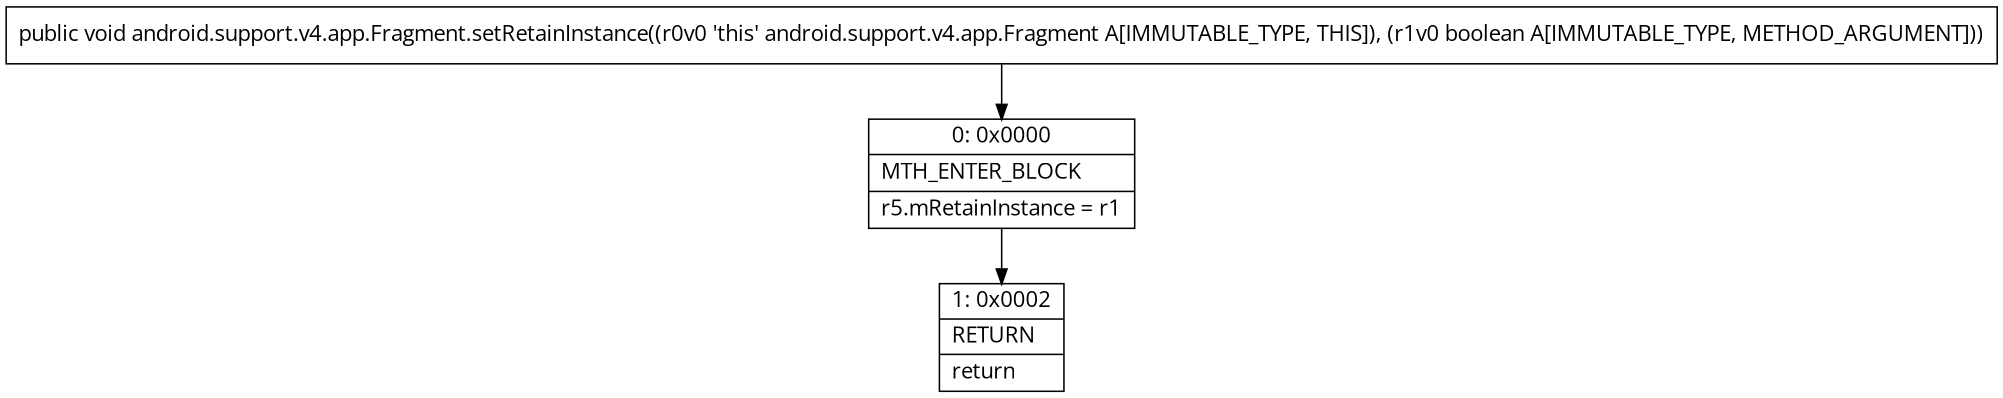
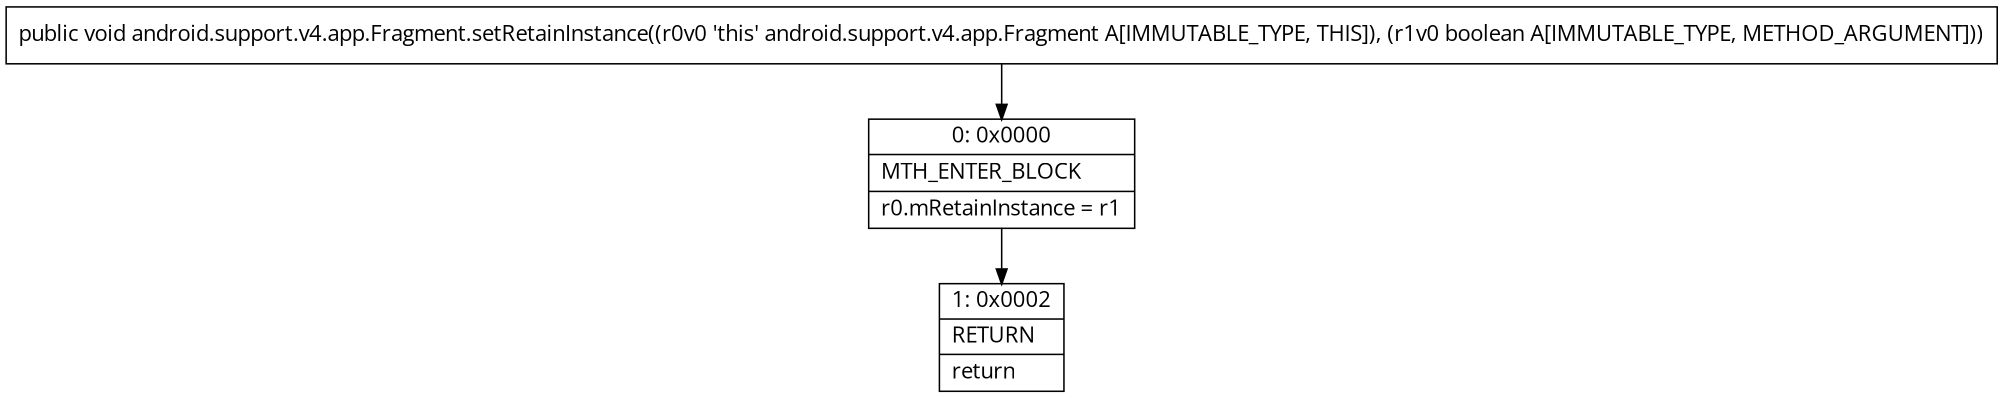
(1002, 209) -> (1002, 209)
